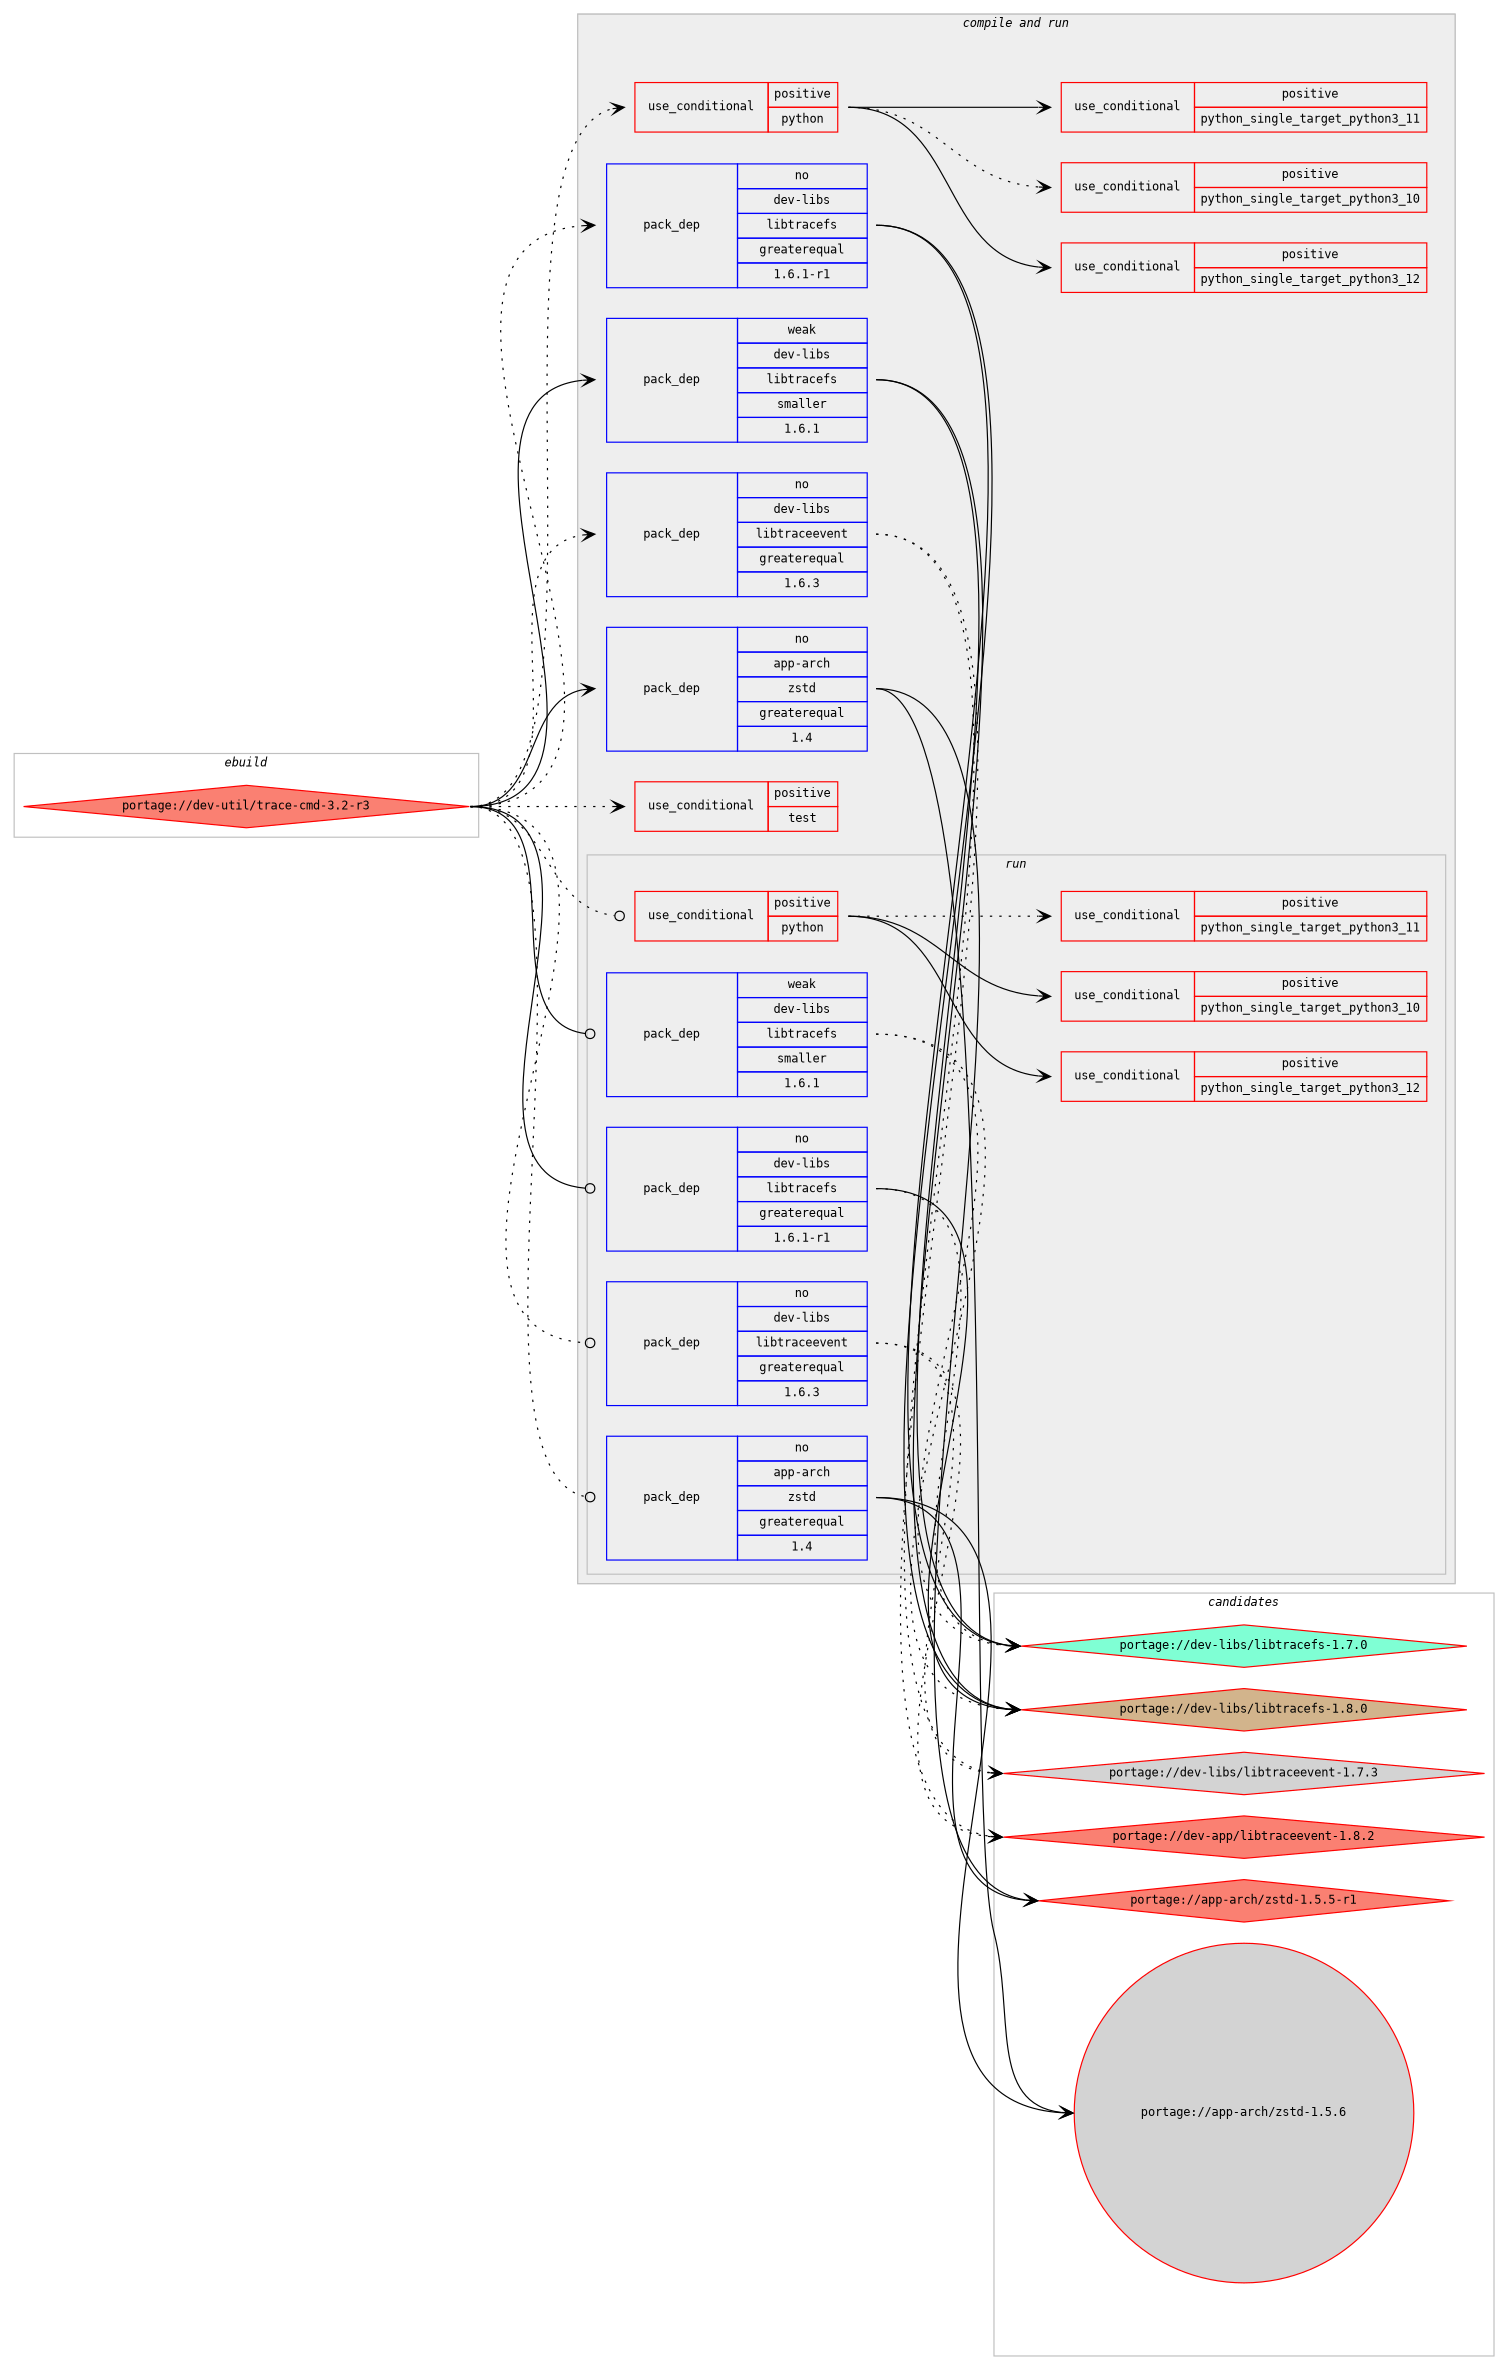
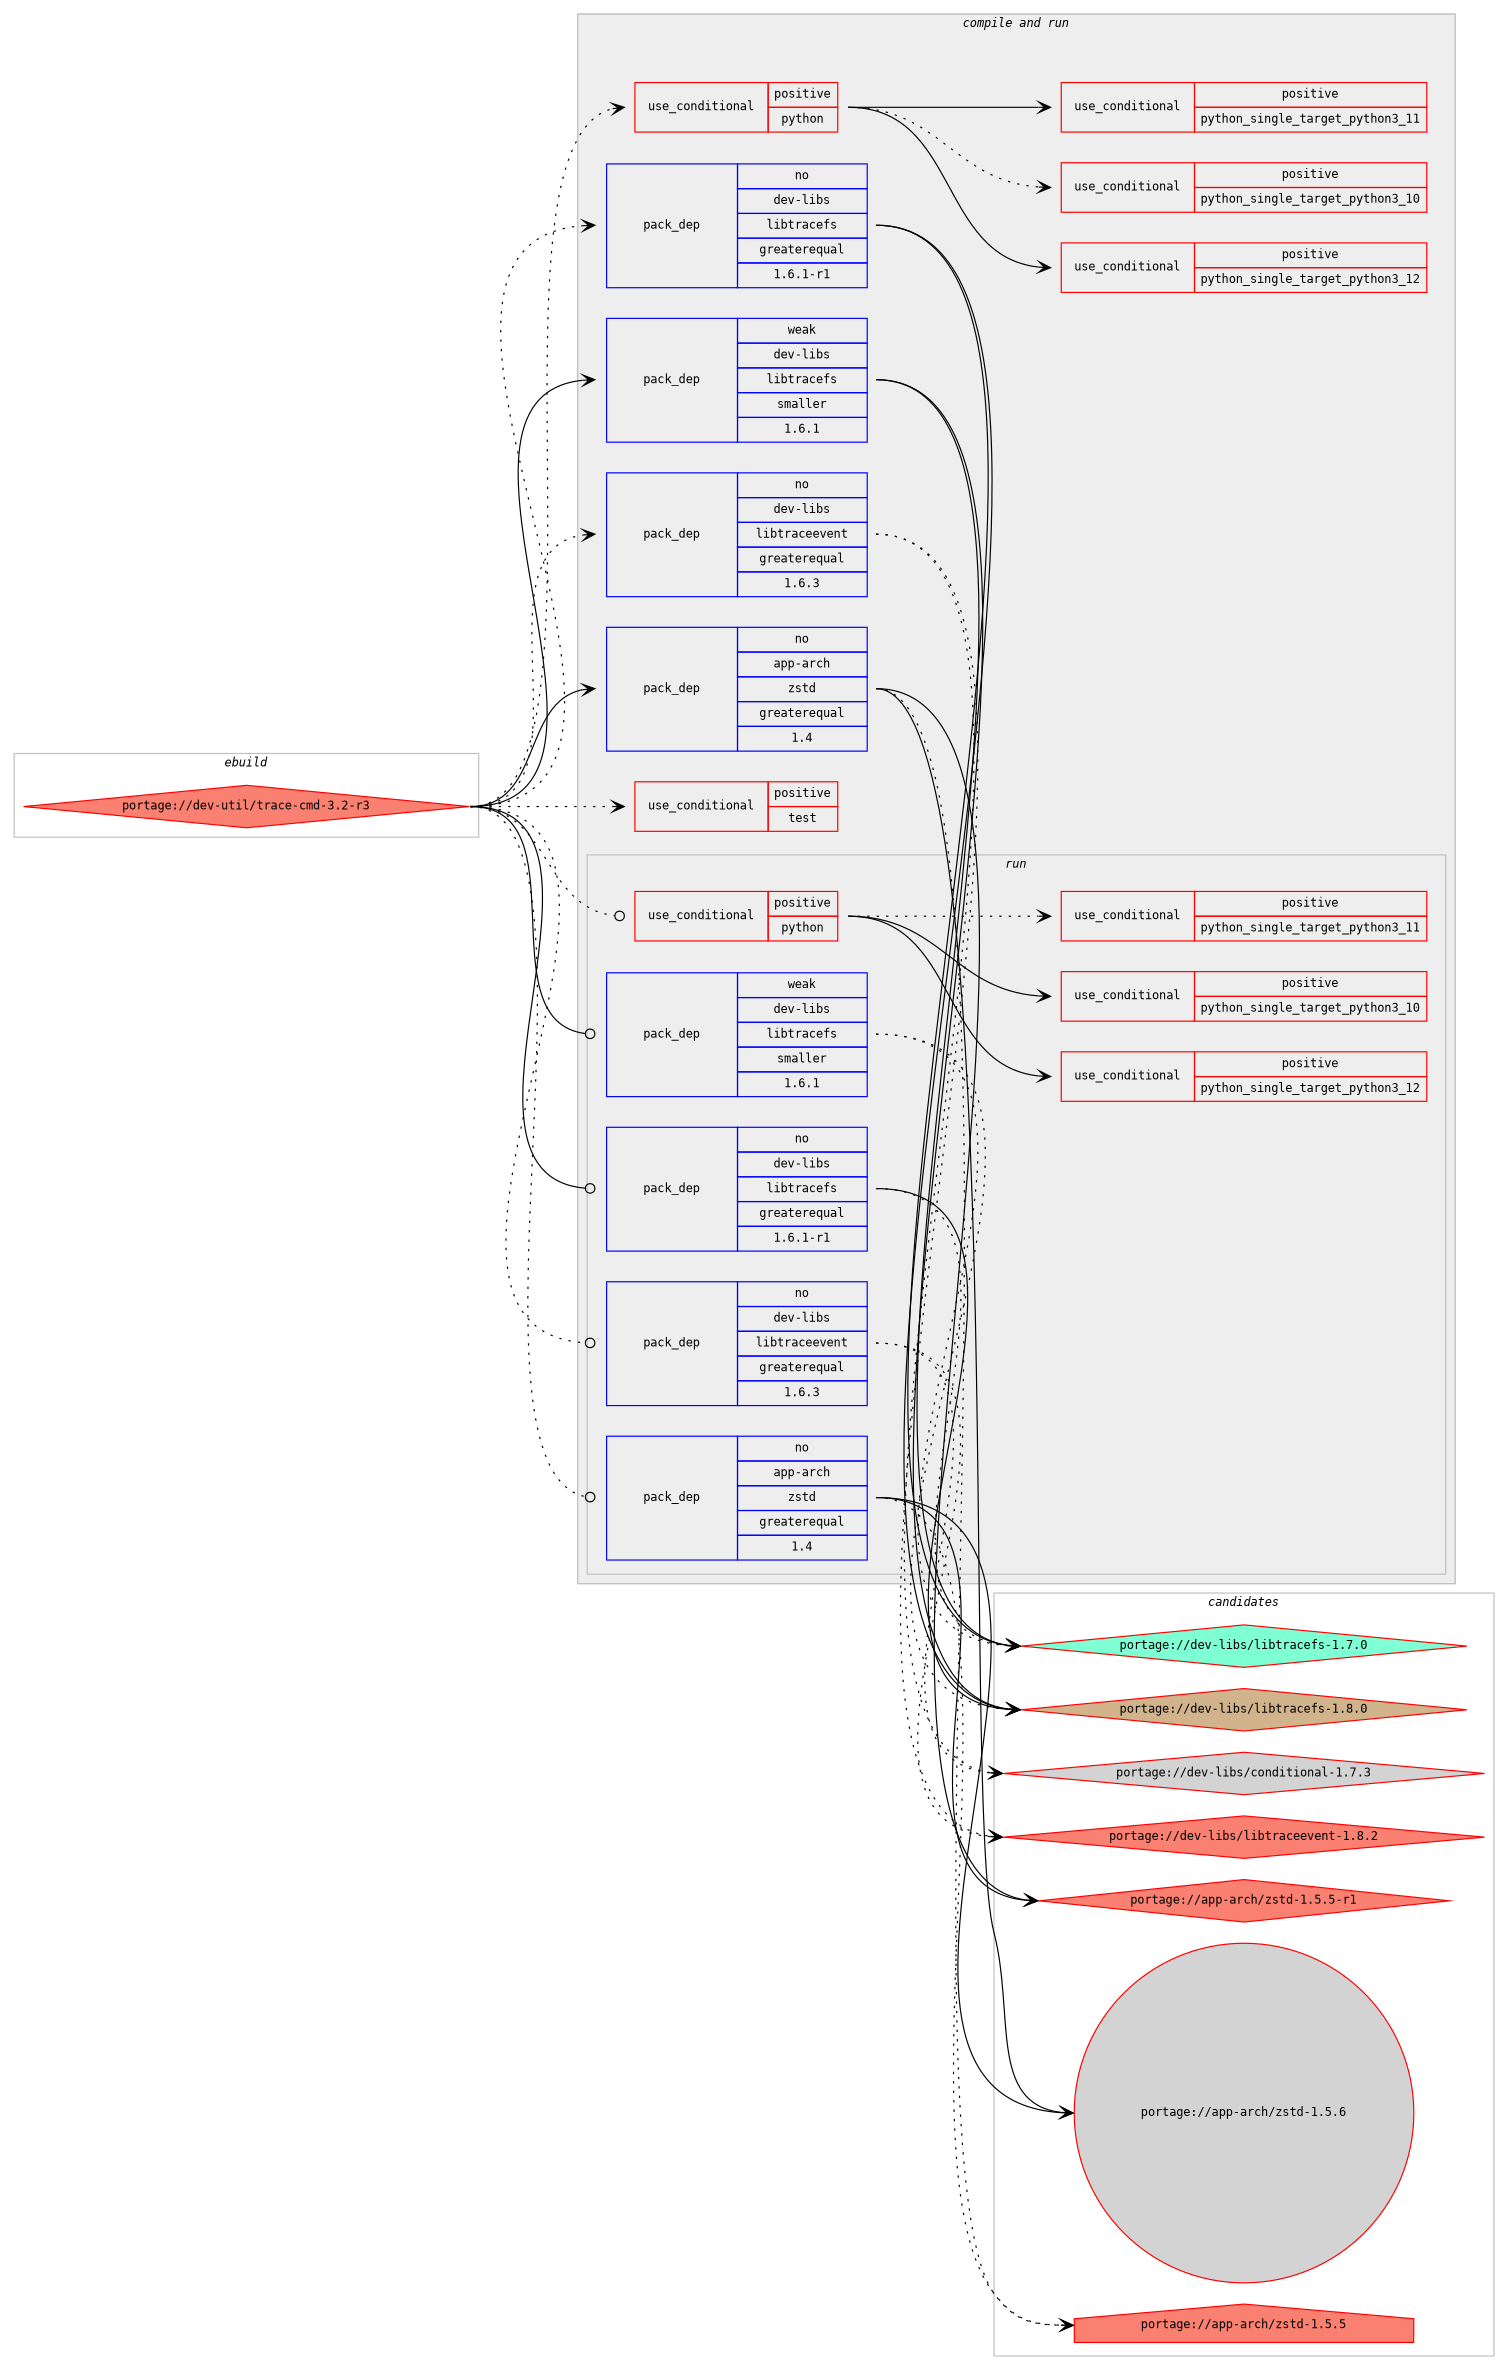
(1244, 1773) -> (1244, 1773)
(1244, 1837) -> (1244, 1837)
none -> (1244, 2325)
